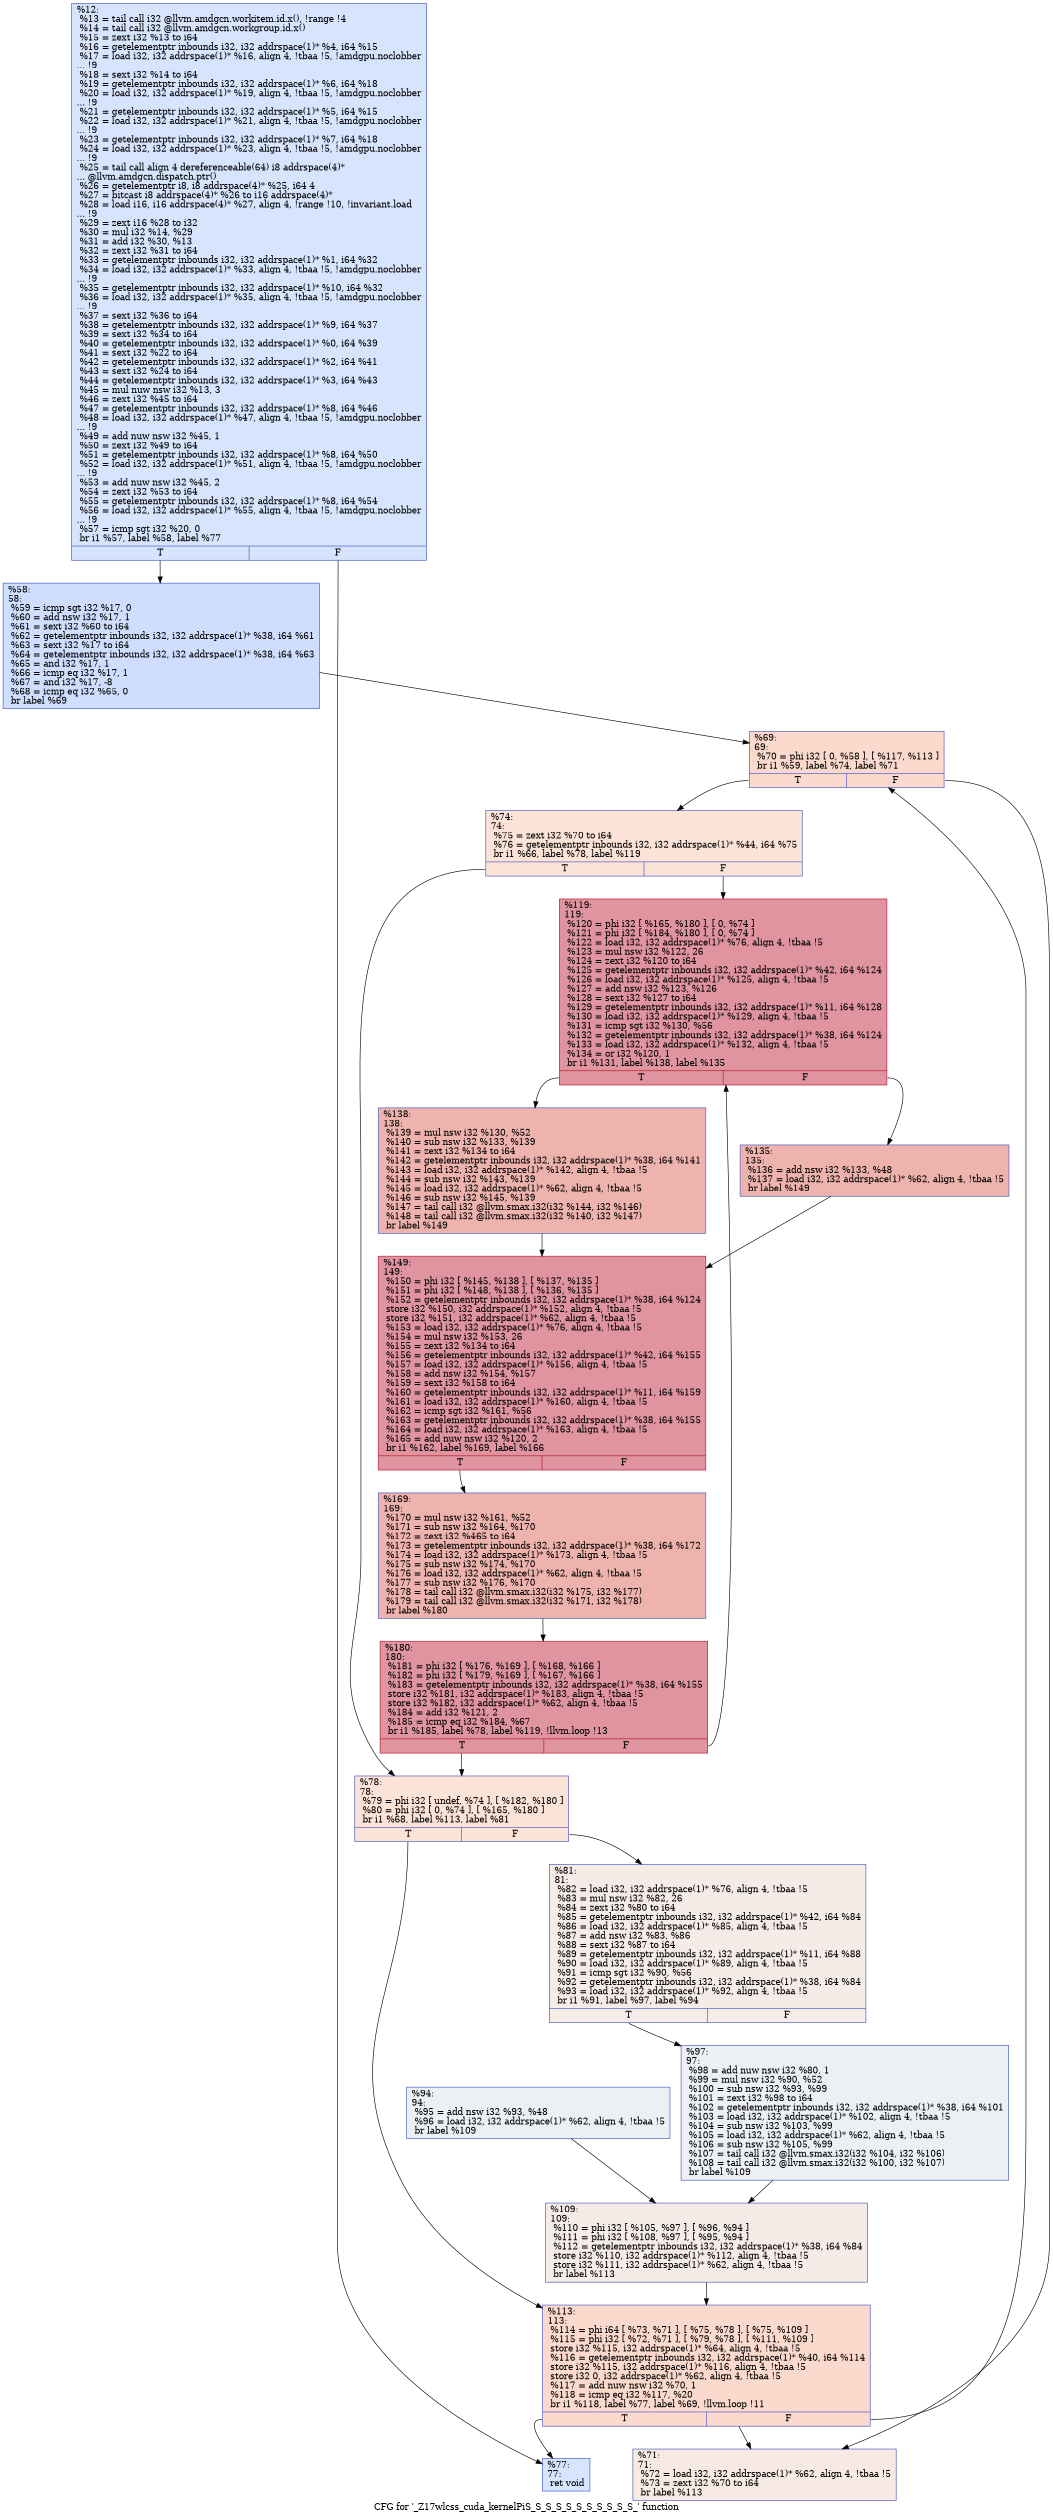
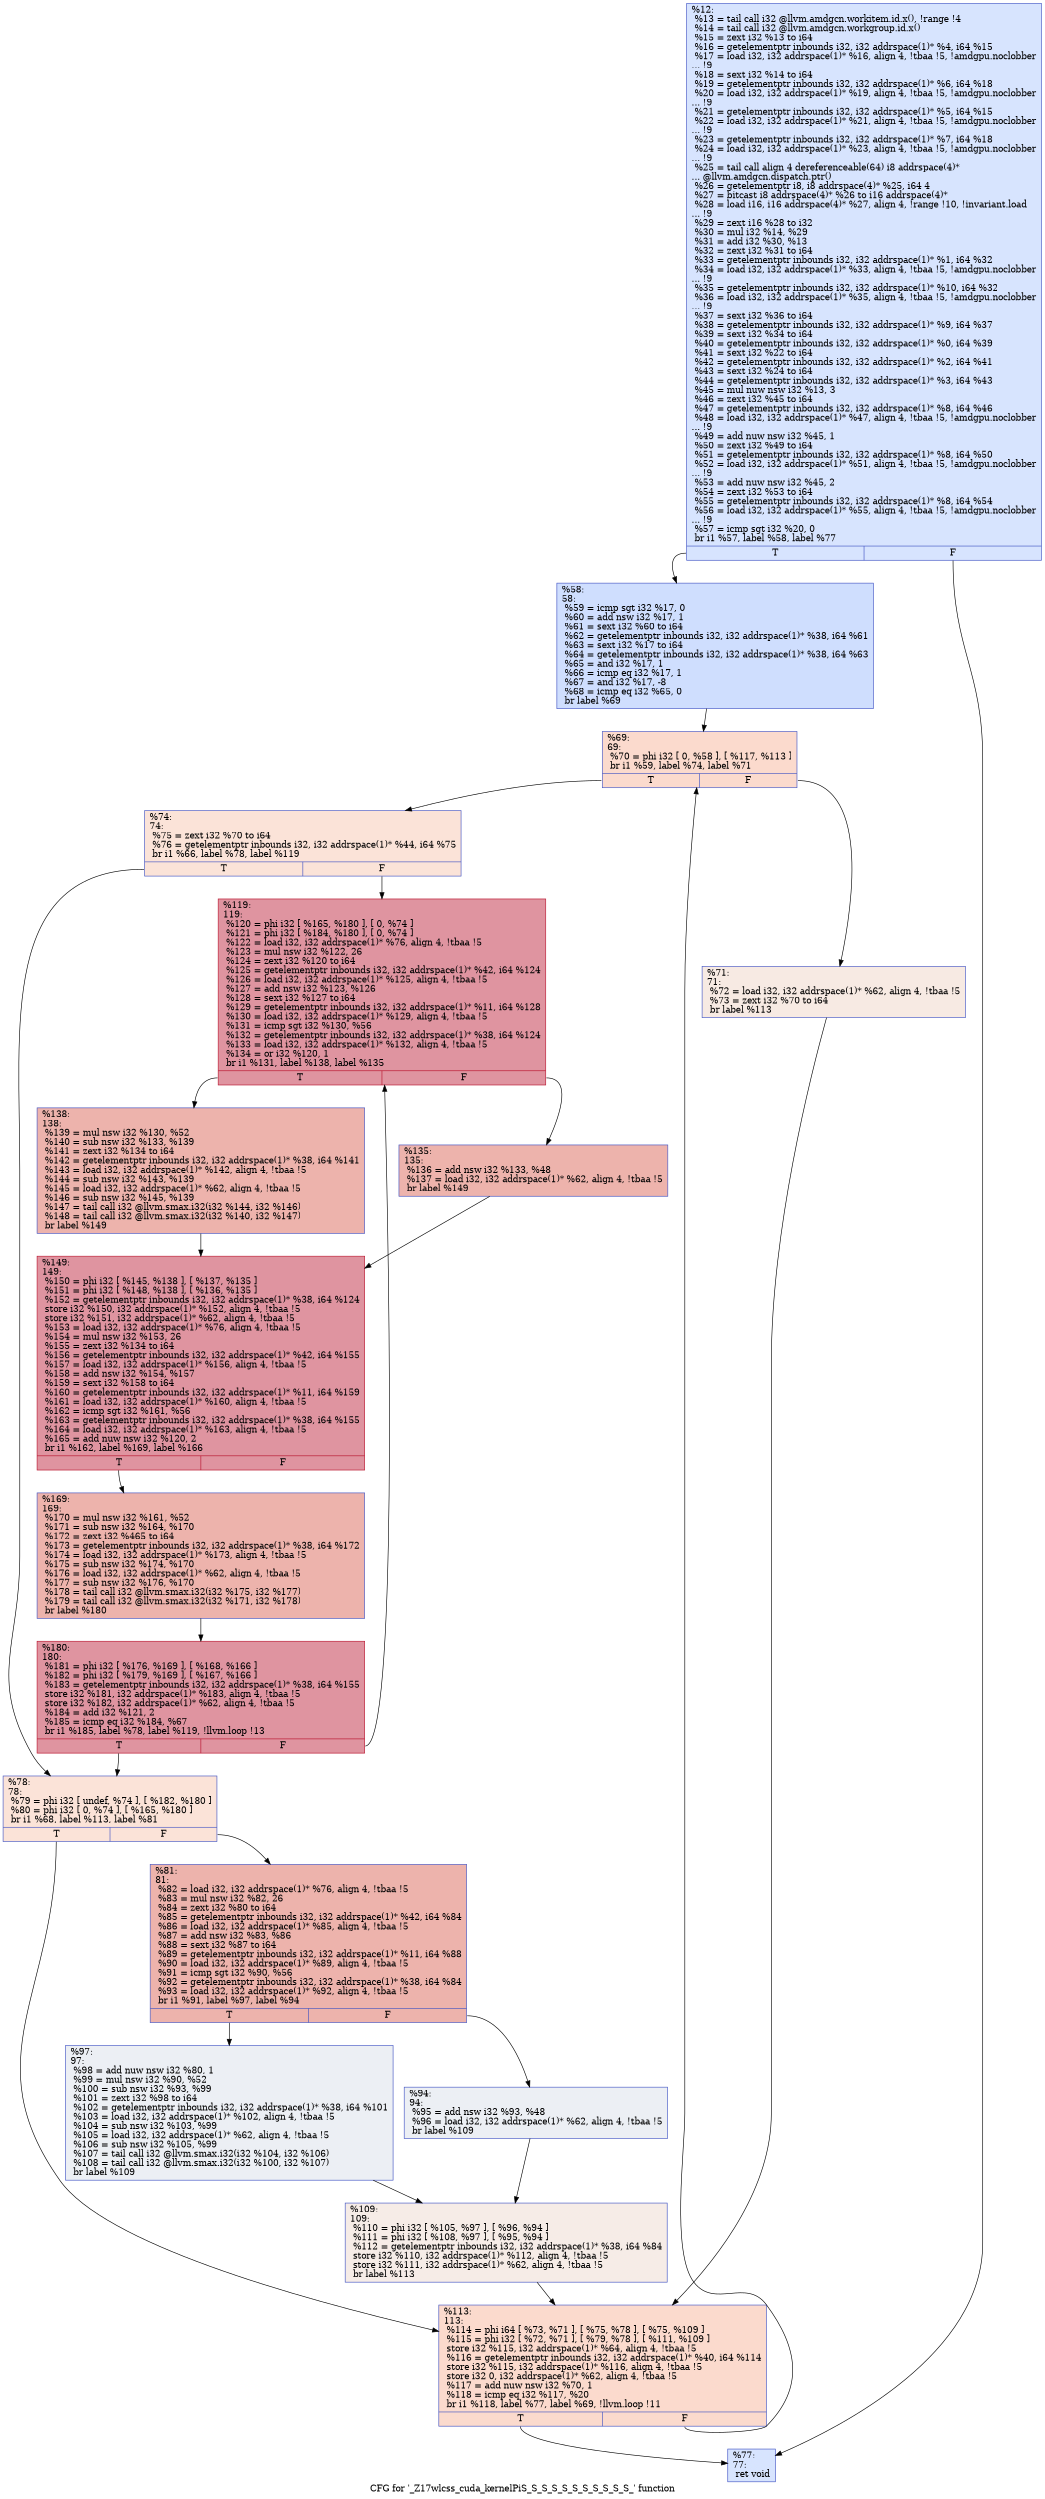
(708, 1943) -> (308, 1943)
none -> (507, 2039)
(743, 2435) -> (771, 1670)
